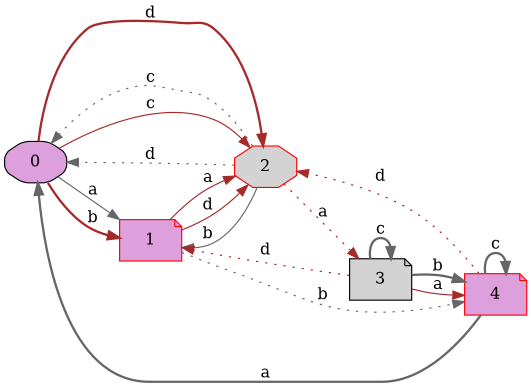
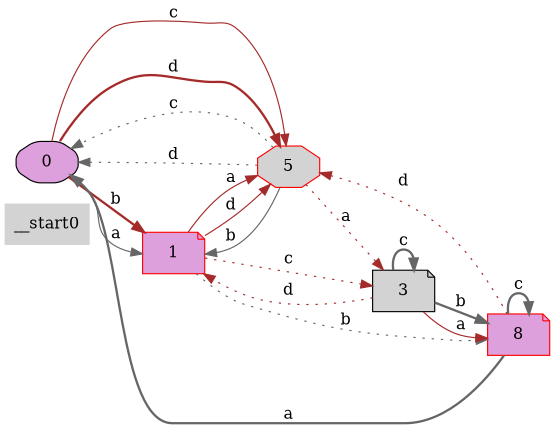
(266, 167) -> (289, 167)
none -> (47, 224)
none -> (283, 271)
(496, 294) -> (519, 335)
